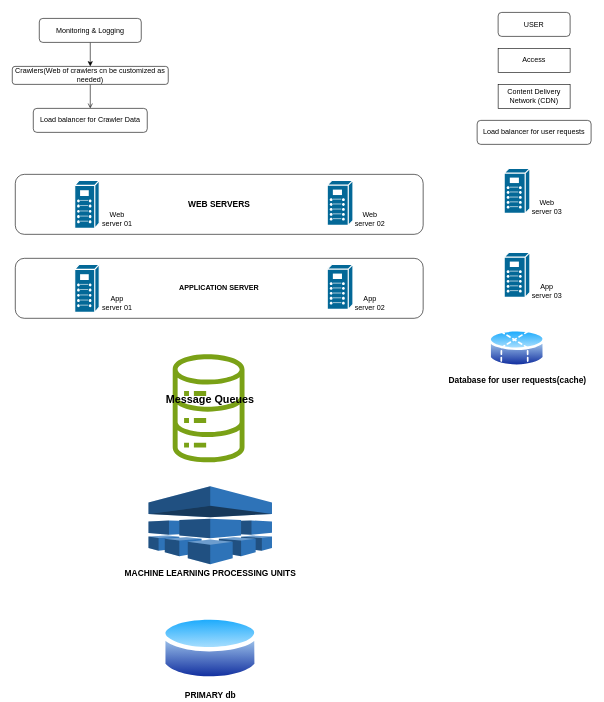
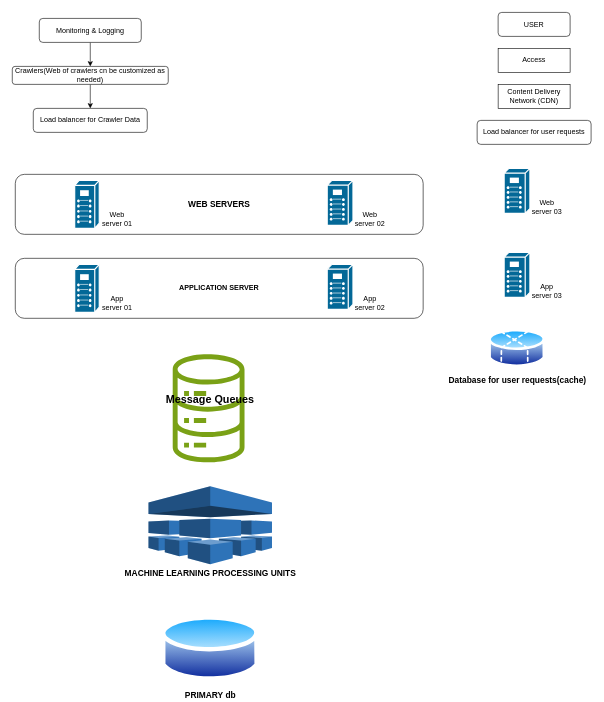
(90, 104) -> (90, 102)
